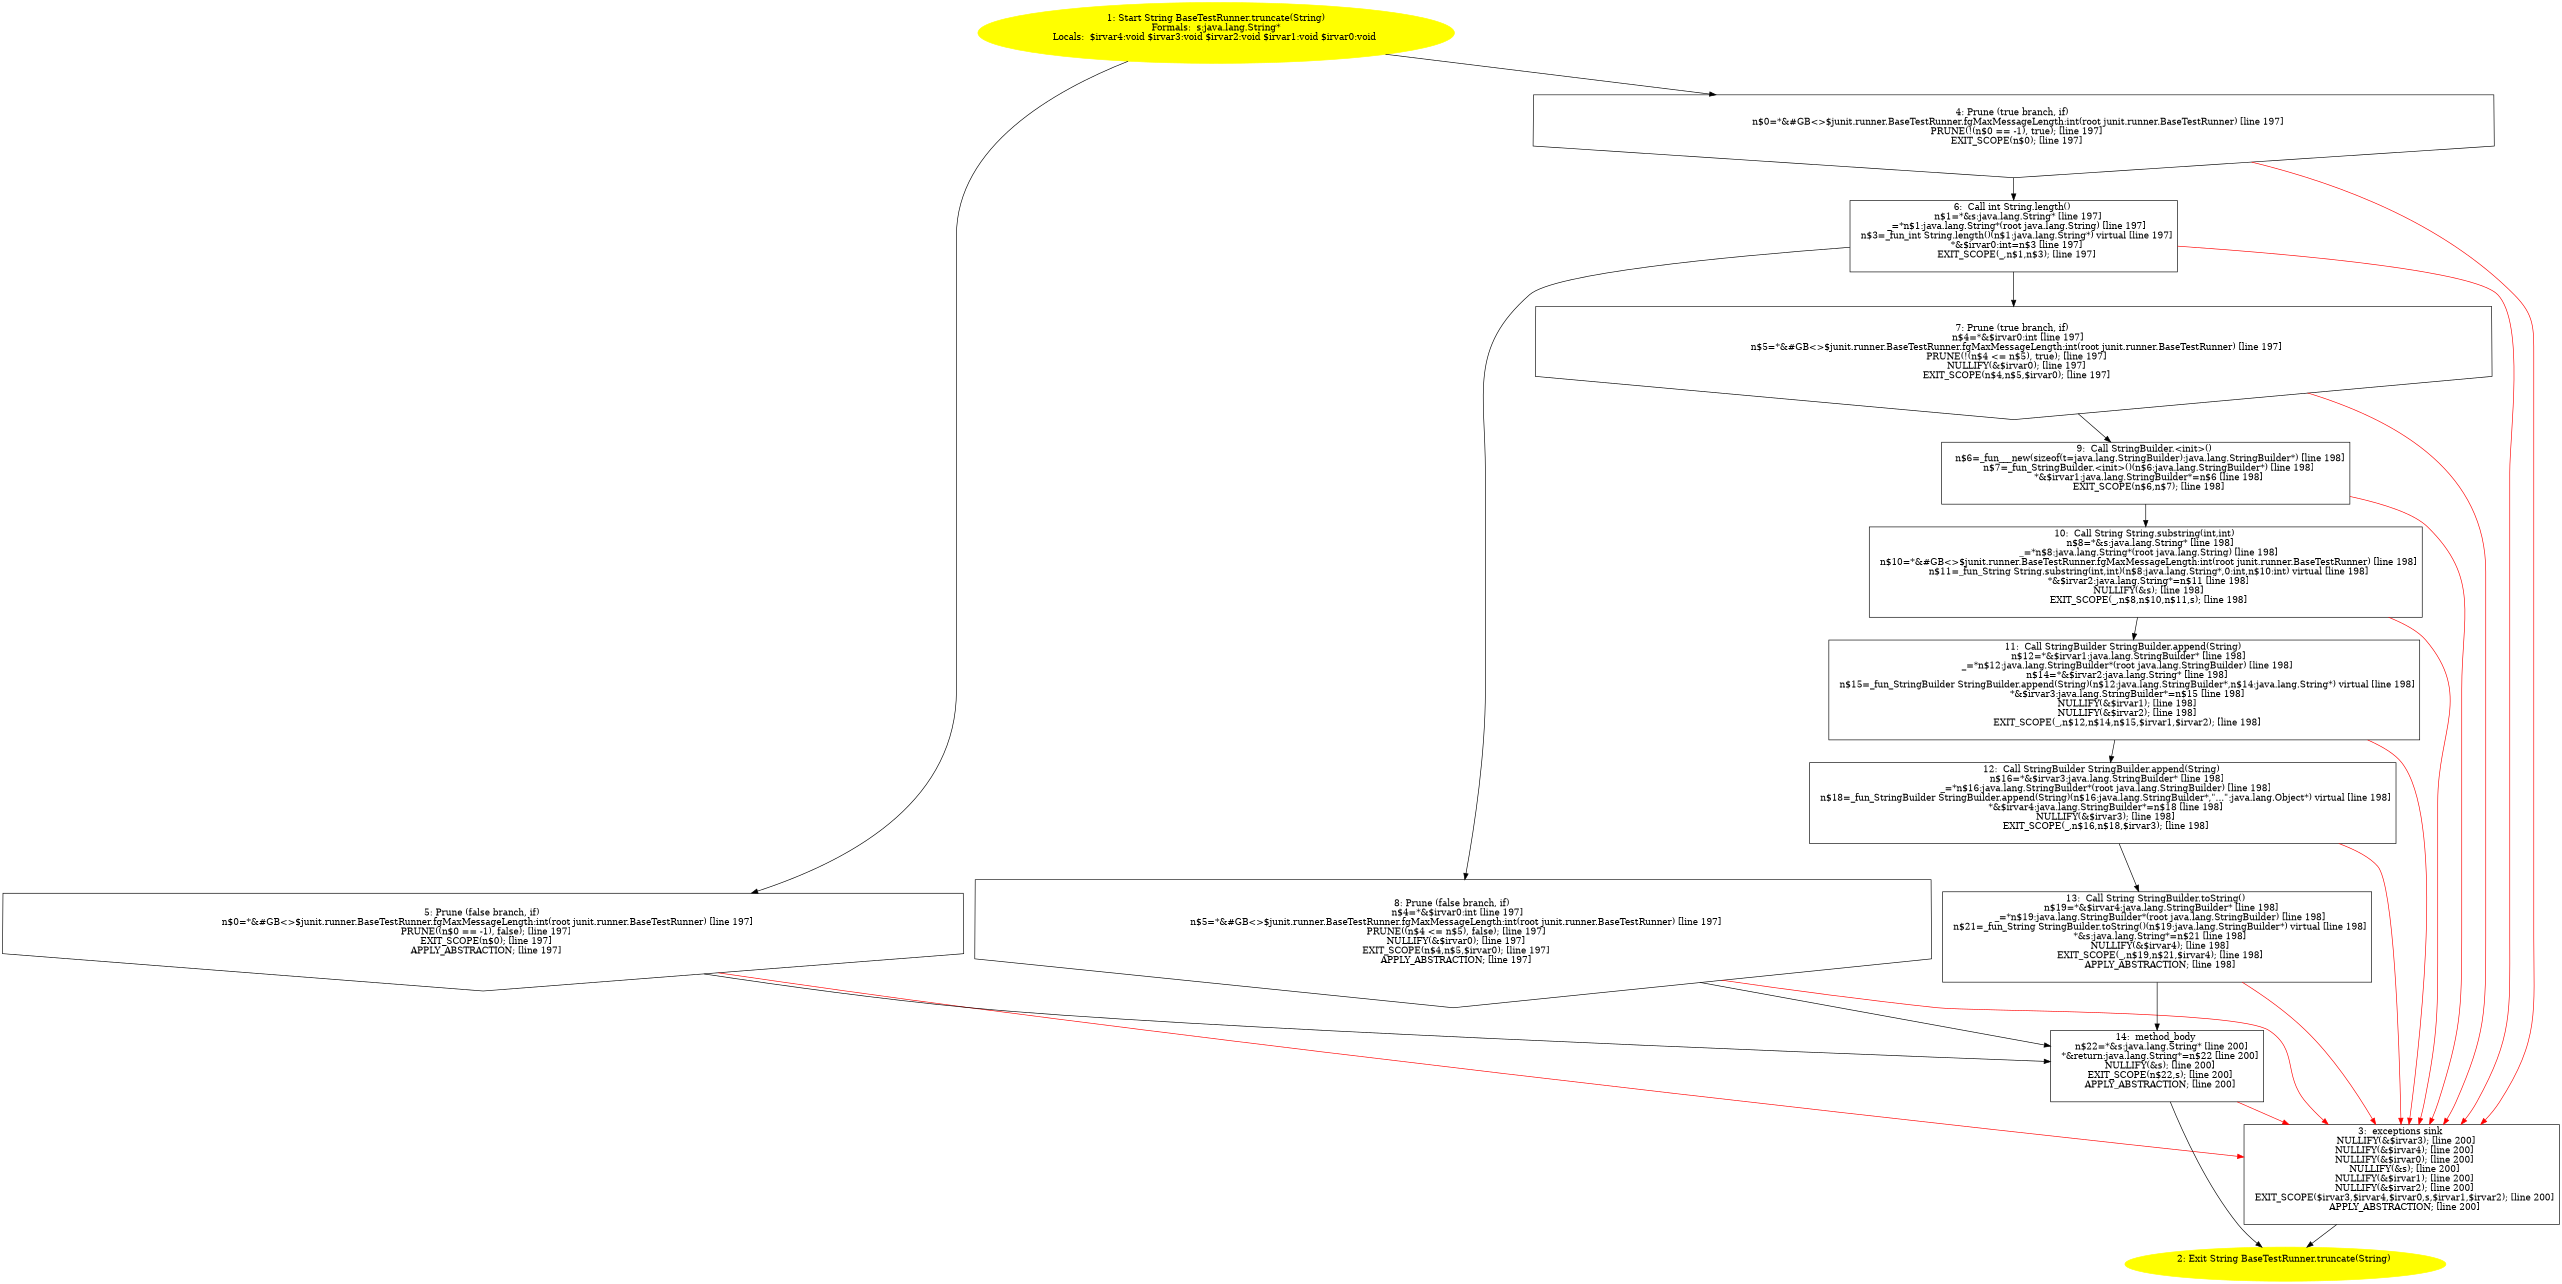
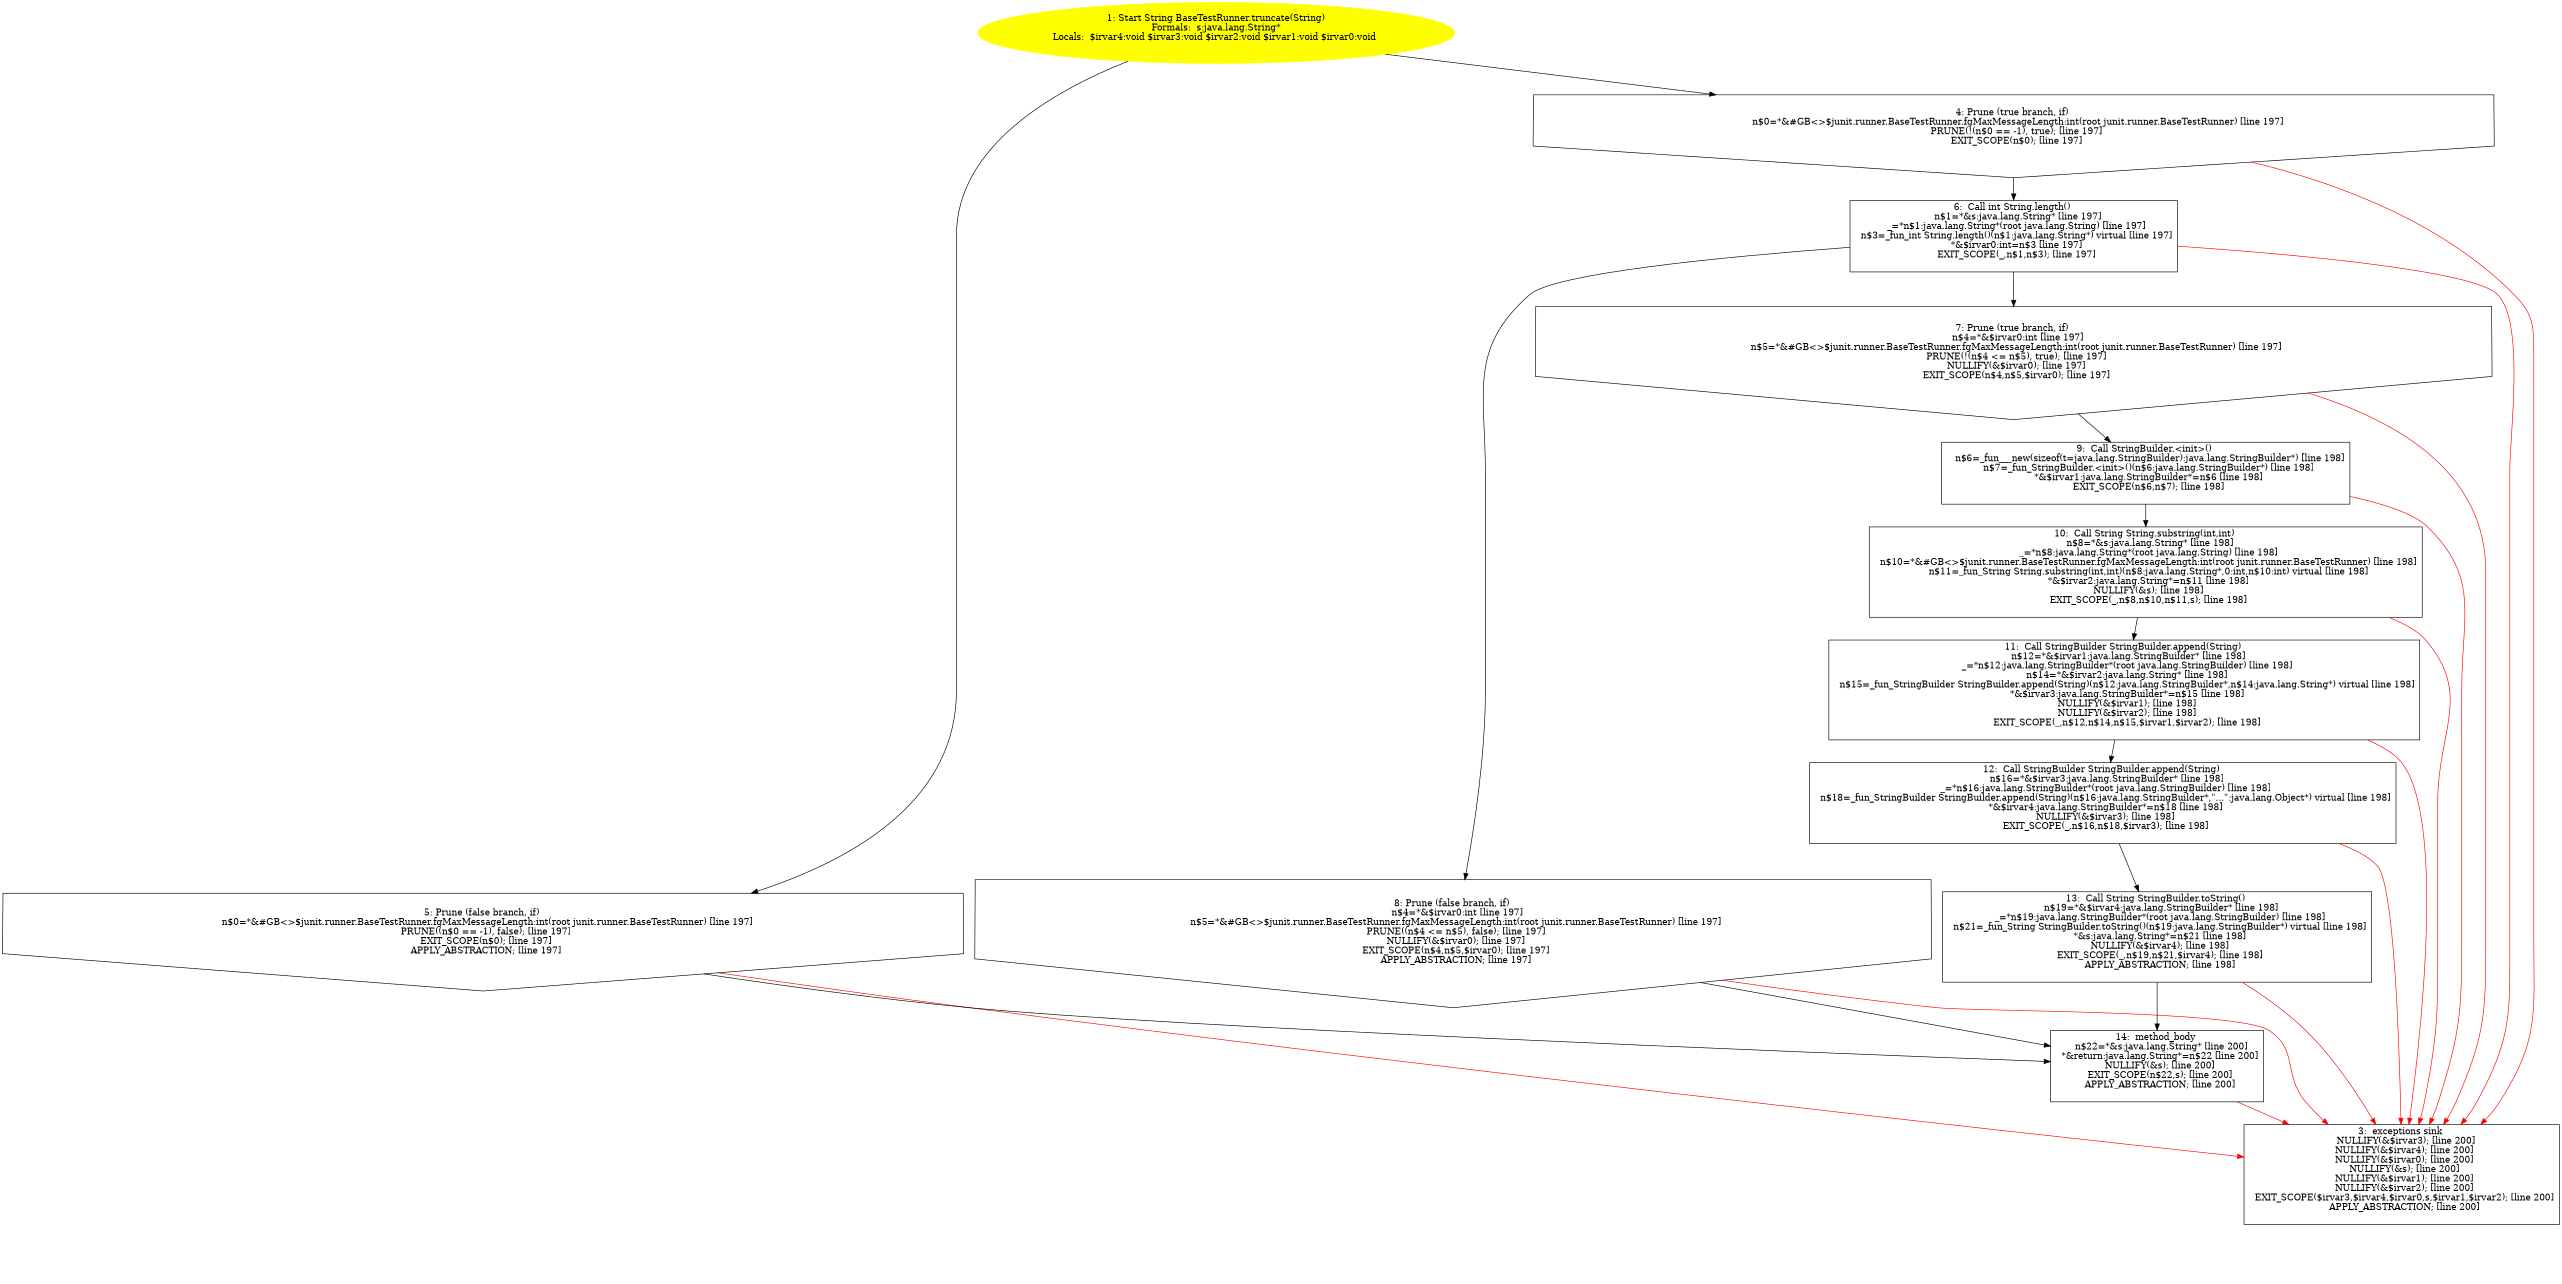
(2285, 1264) -> none
